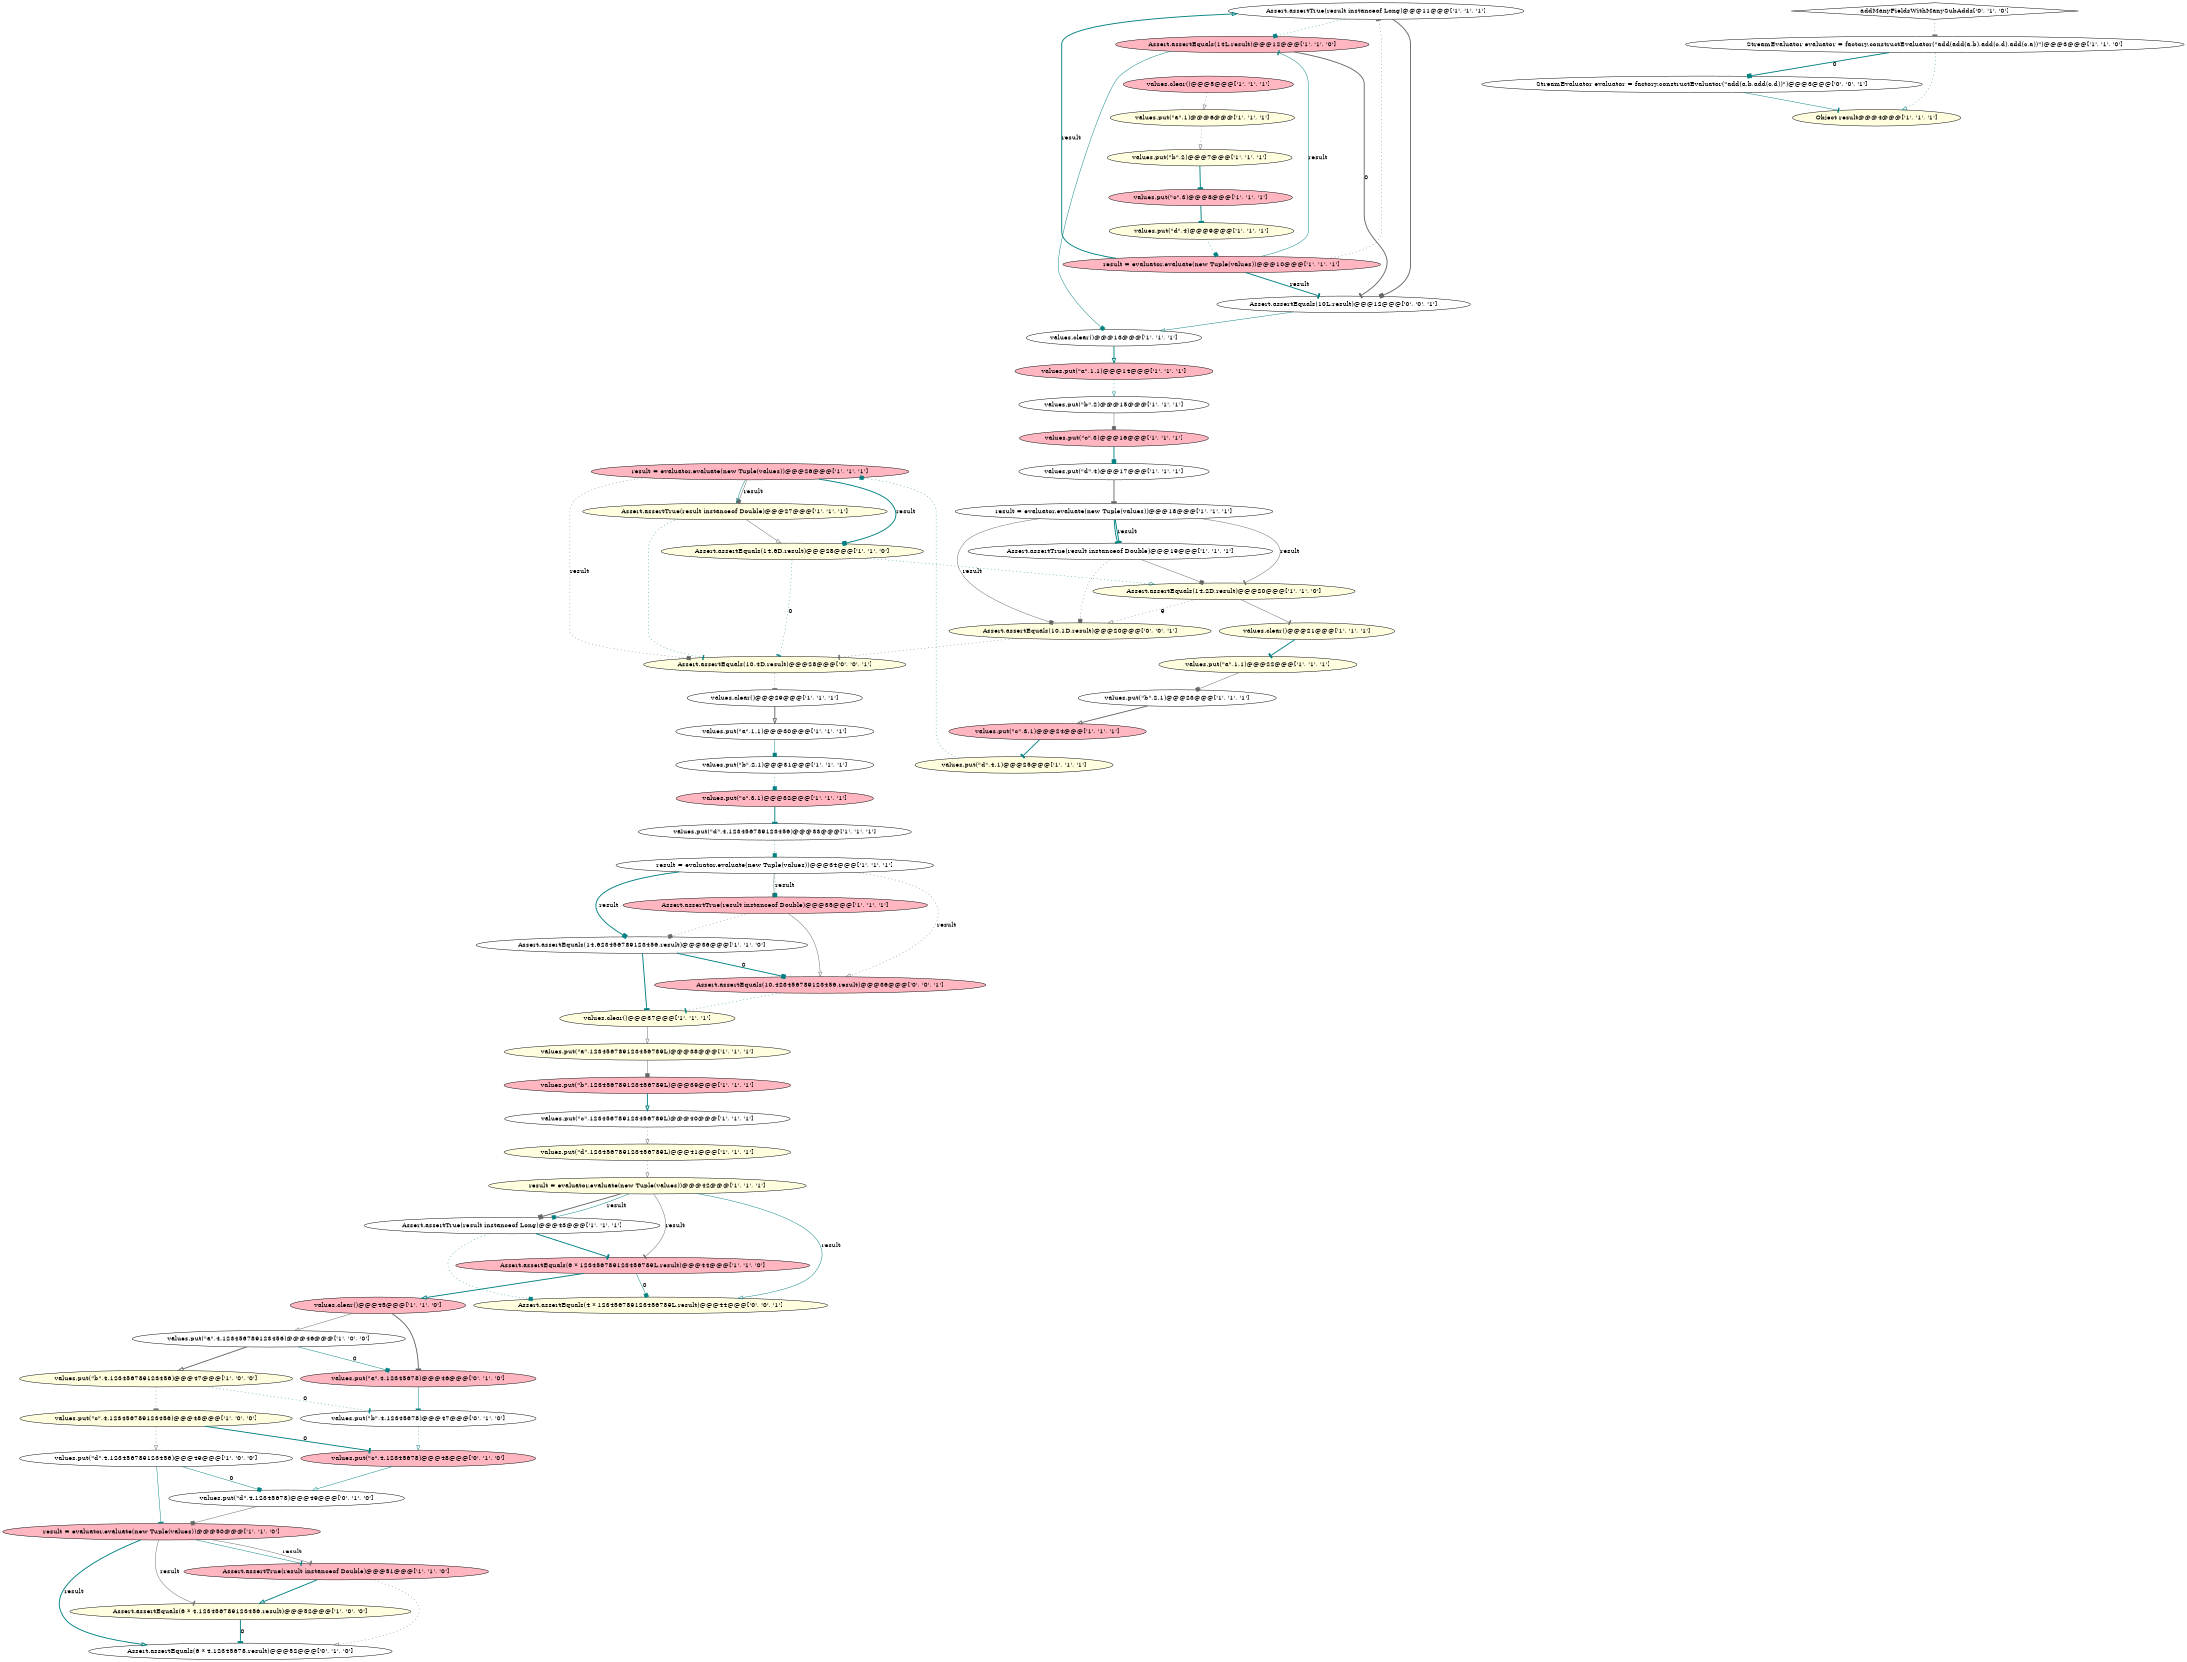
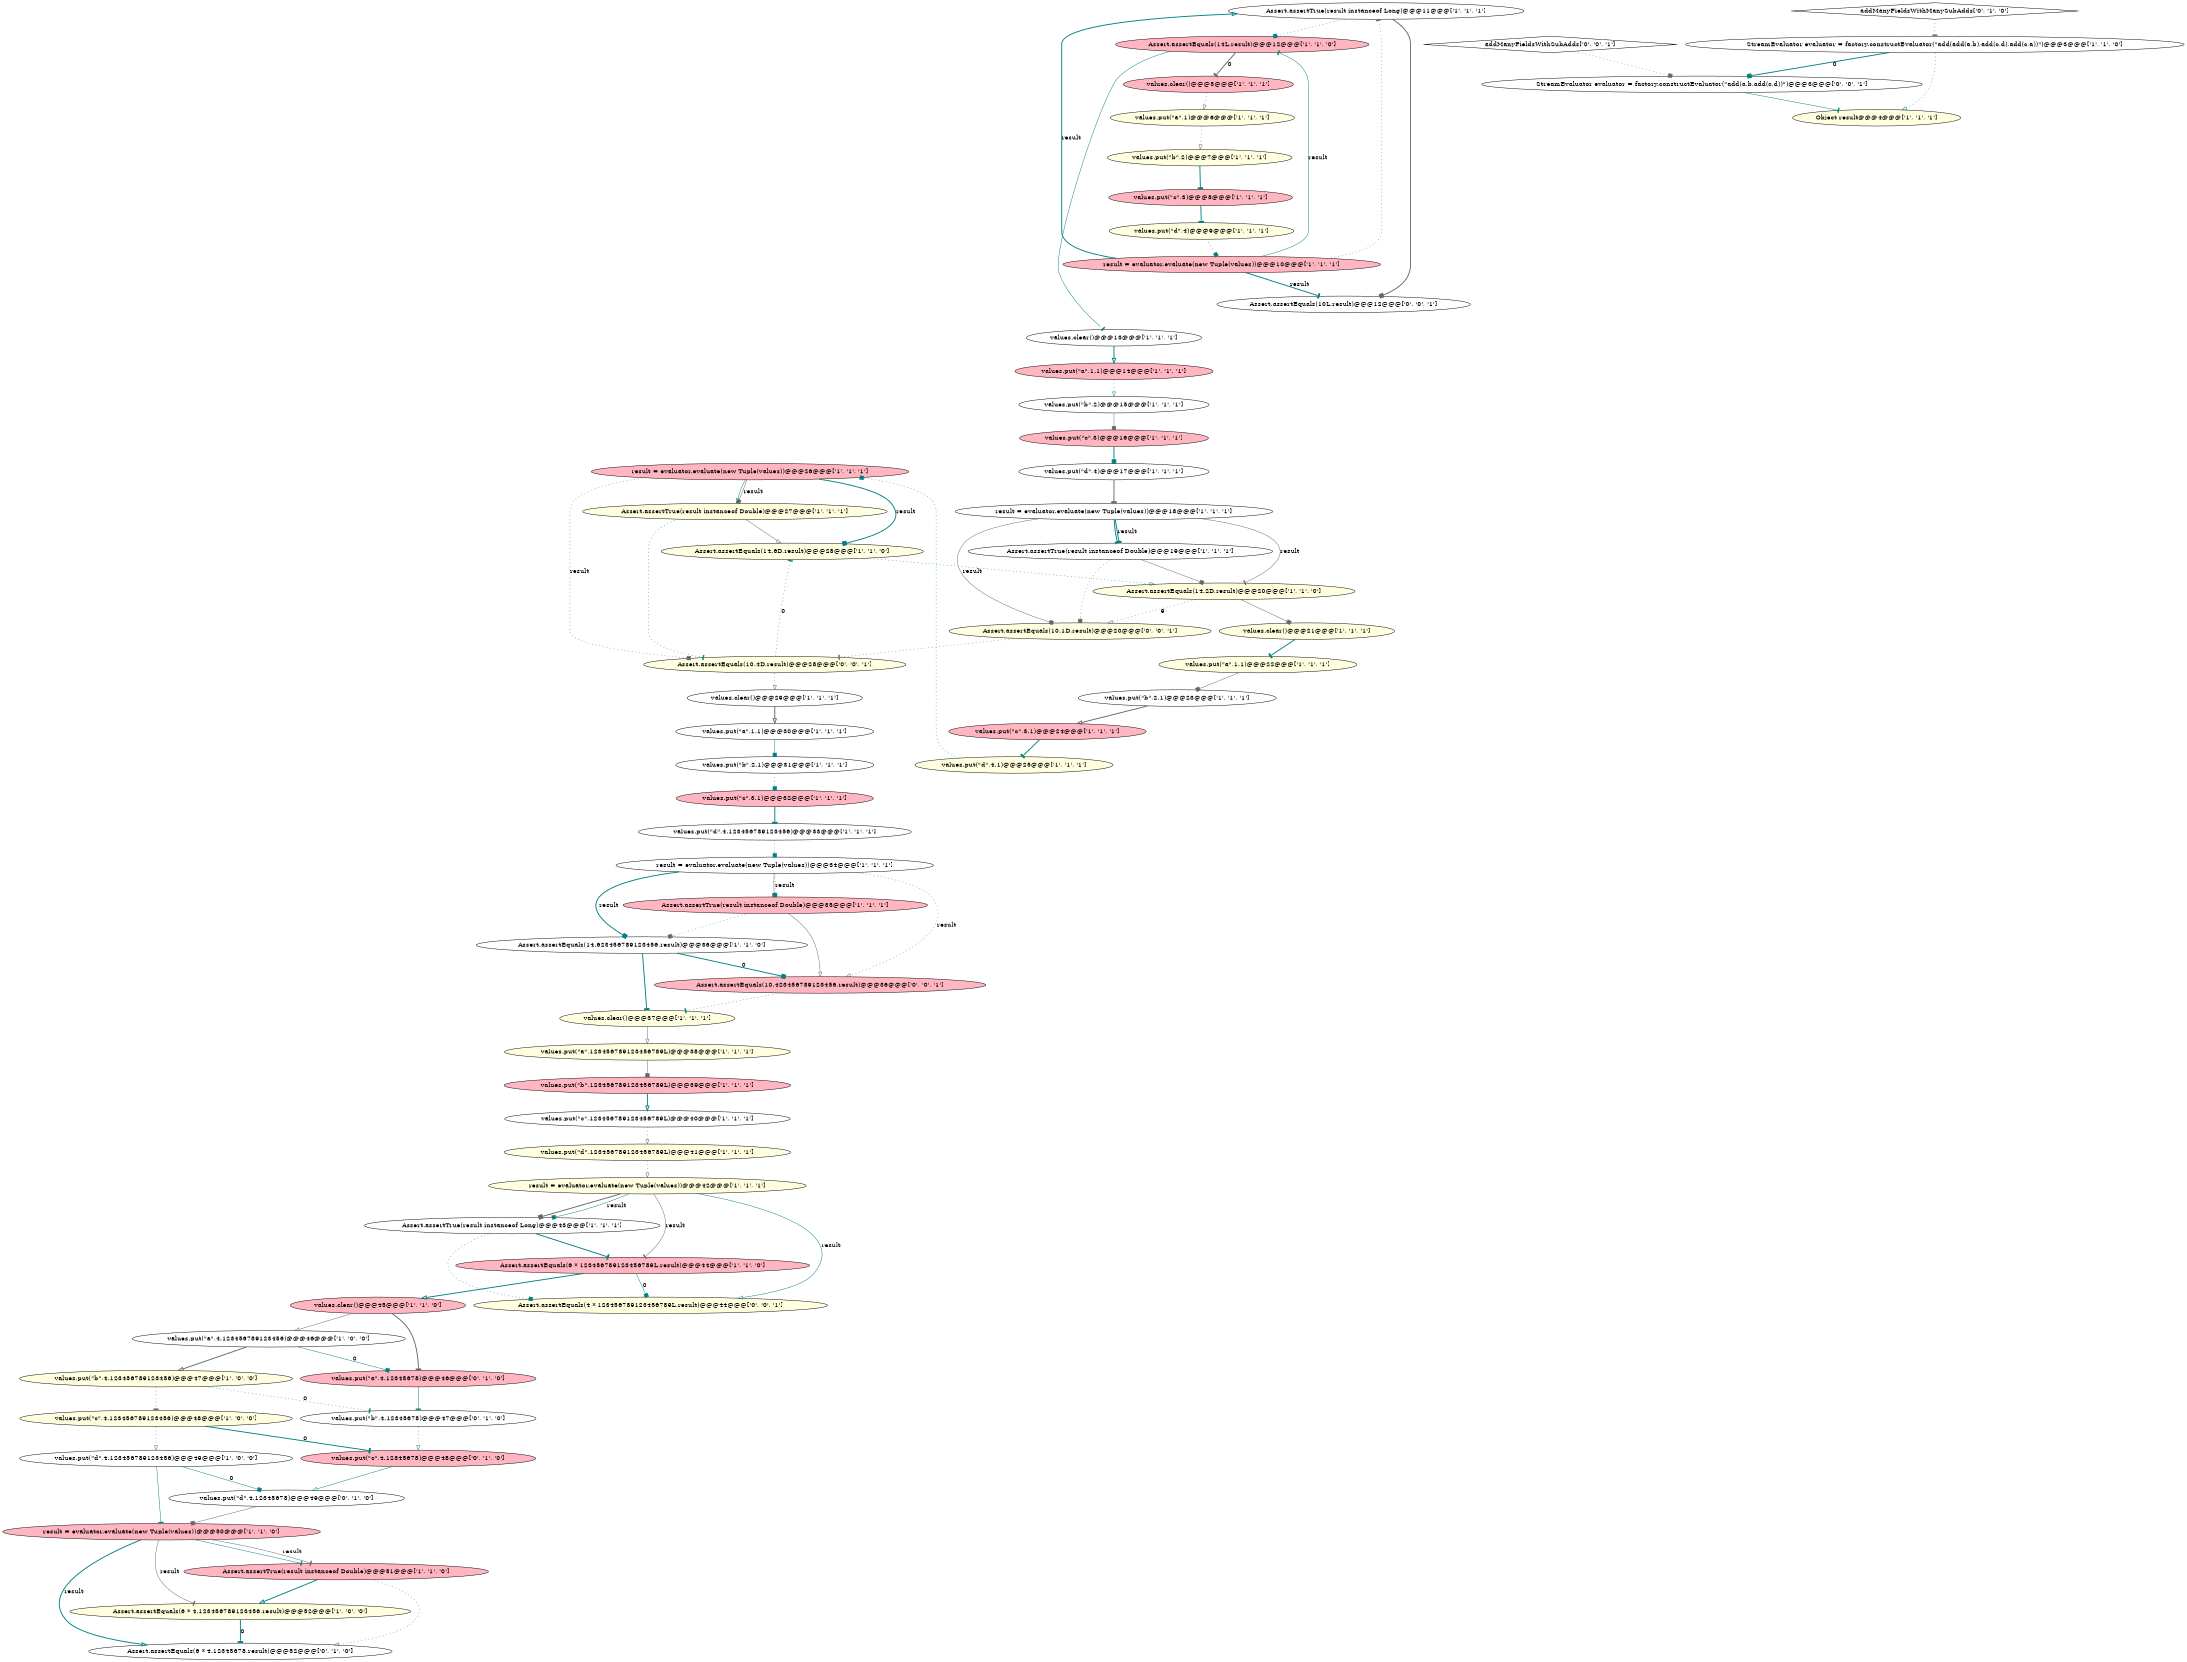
none -> (1550, 44)
(1364, 157) -> (1226, 64)
(1078, 177) -> (1078, 177)
(1229, 321) -> none
(788, 607) -> (781, 609)
(1265, 611) -> (1265, 611)
(775, 680) -> (775, 680)
